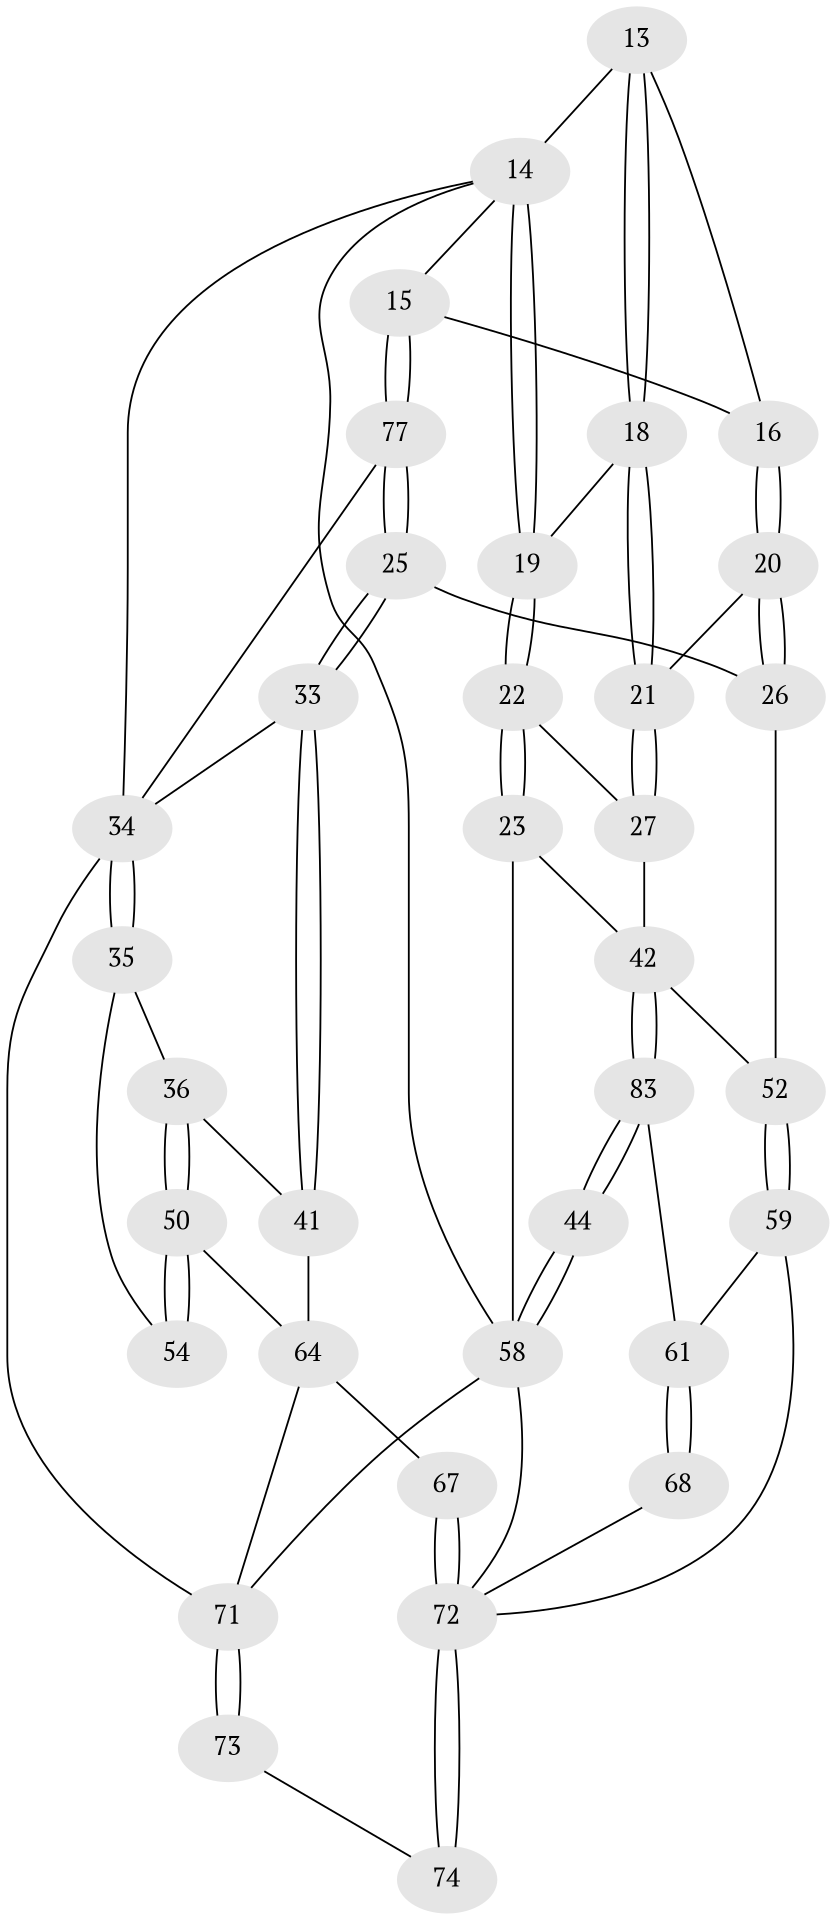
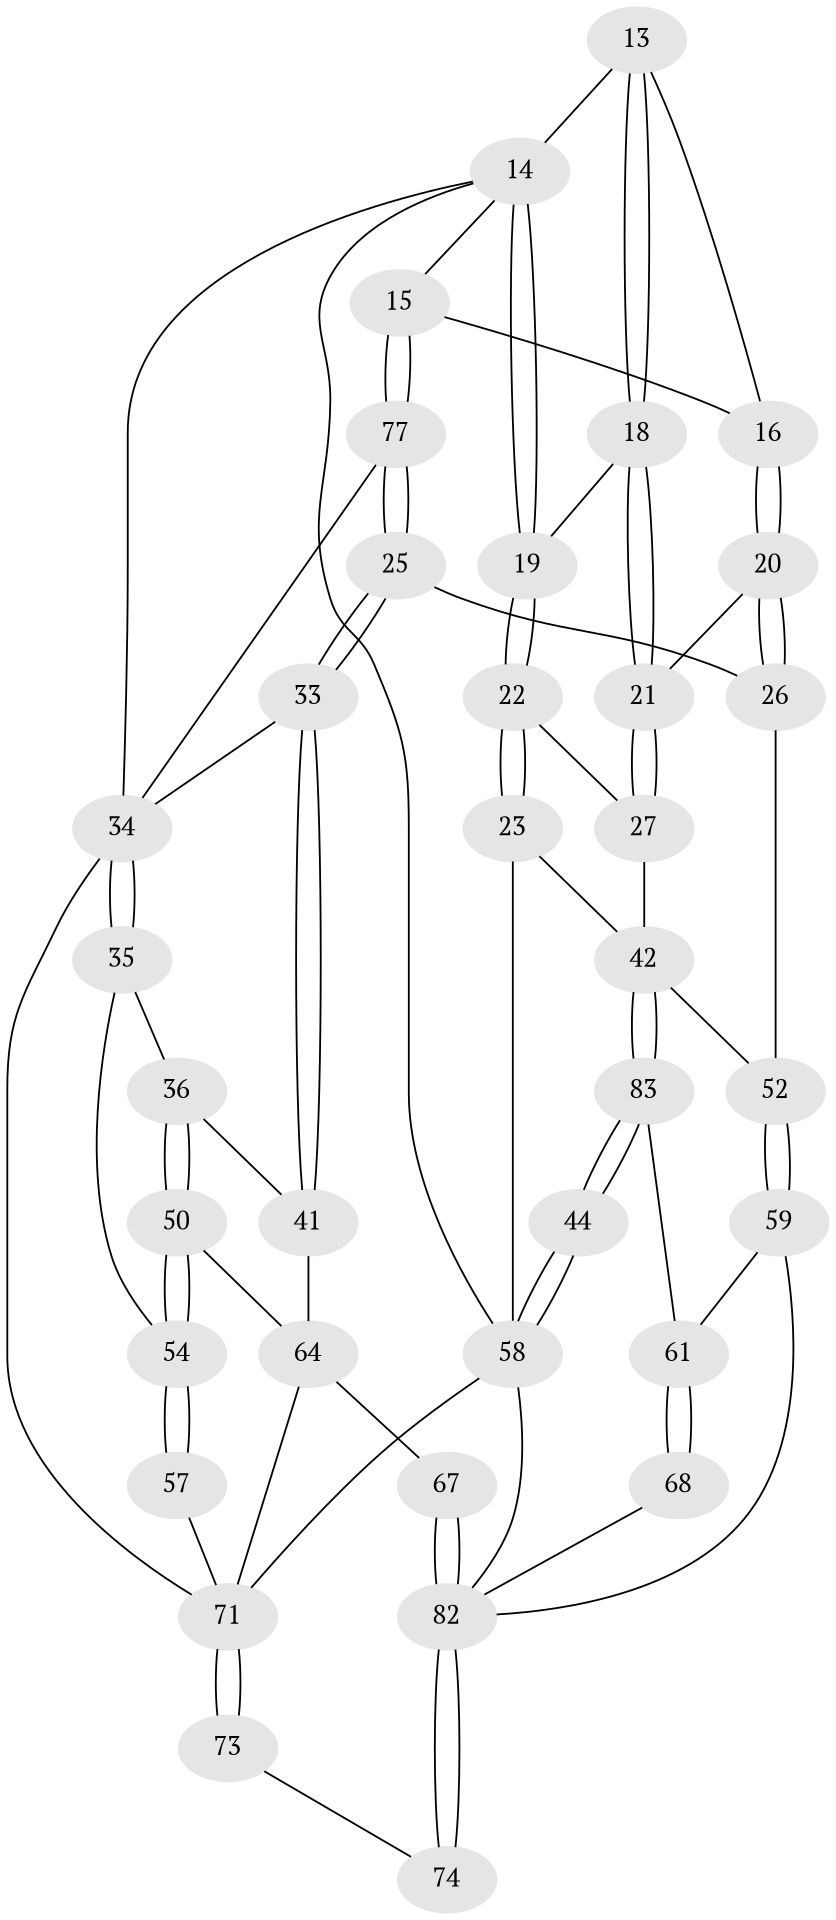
none -> (177, 1486)
(447, 1617) -> (447, 1617)
